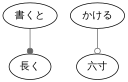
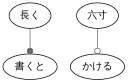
(30, 38) -> (30, 38)
(97, 38) -> (97, 38)
